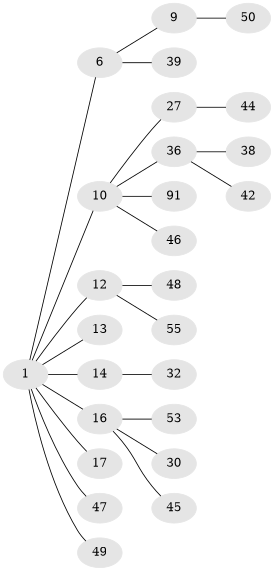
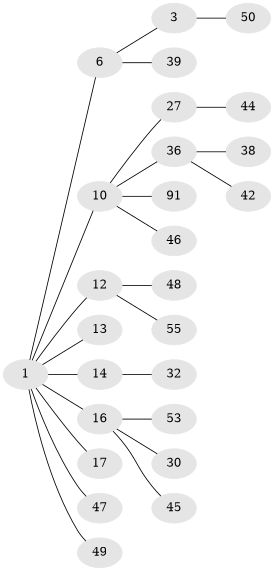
(174, 18) -> (174, 18)
